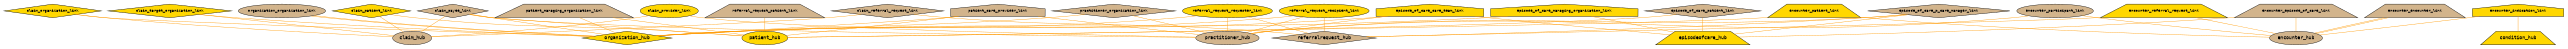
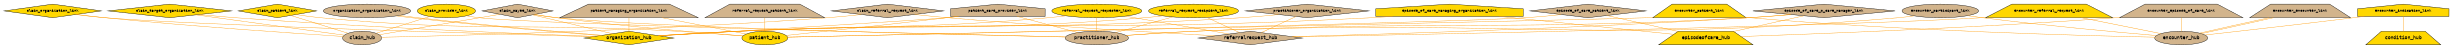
(1430, 11) -> none
(1160, 22) -> (1279, 25)
